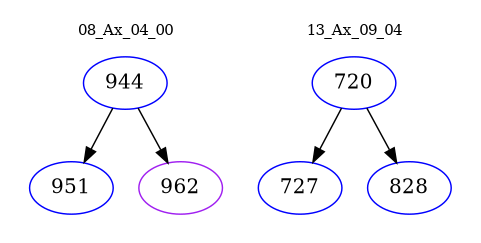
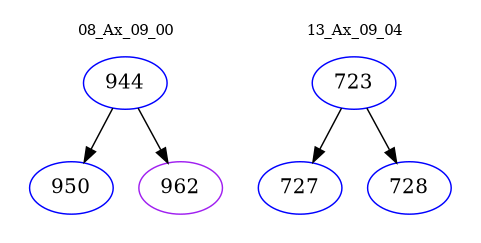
(126, 31) -> (126, 31)
(354, 83) -> (354, 83)
(71, 188) -> (71, 188)
(409, 188) -> (409, 188)
